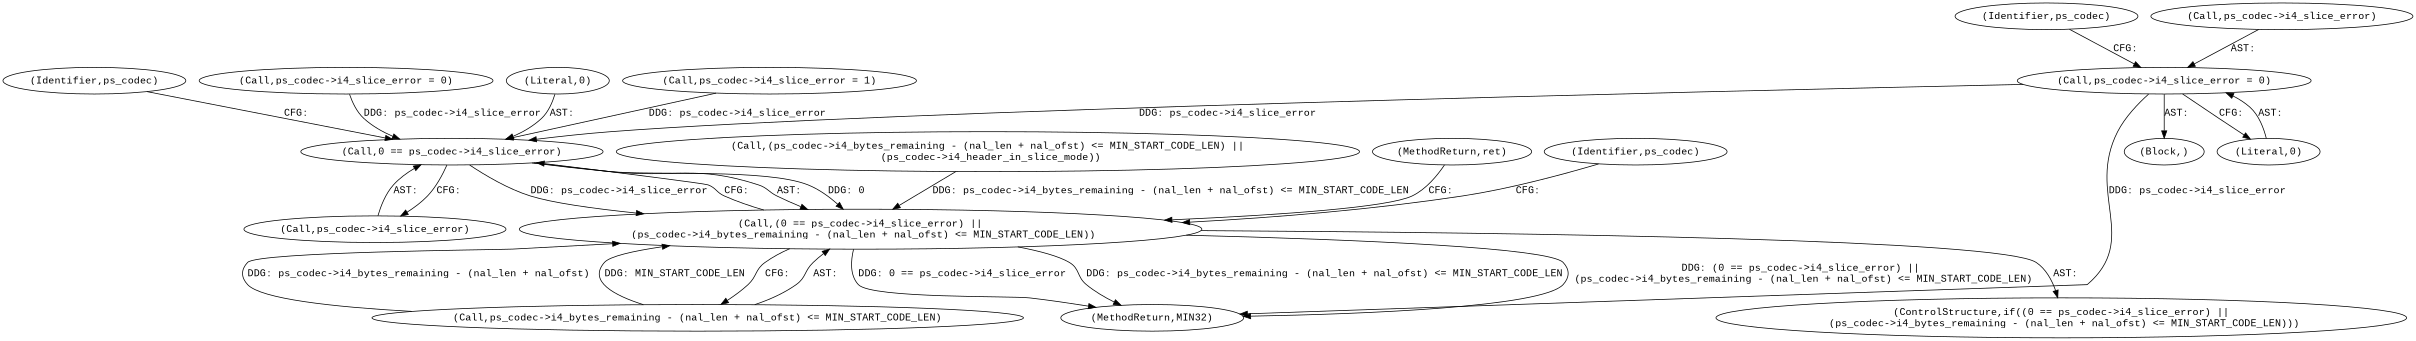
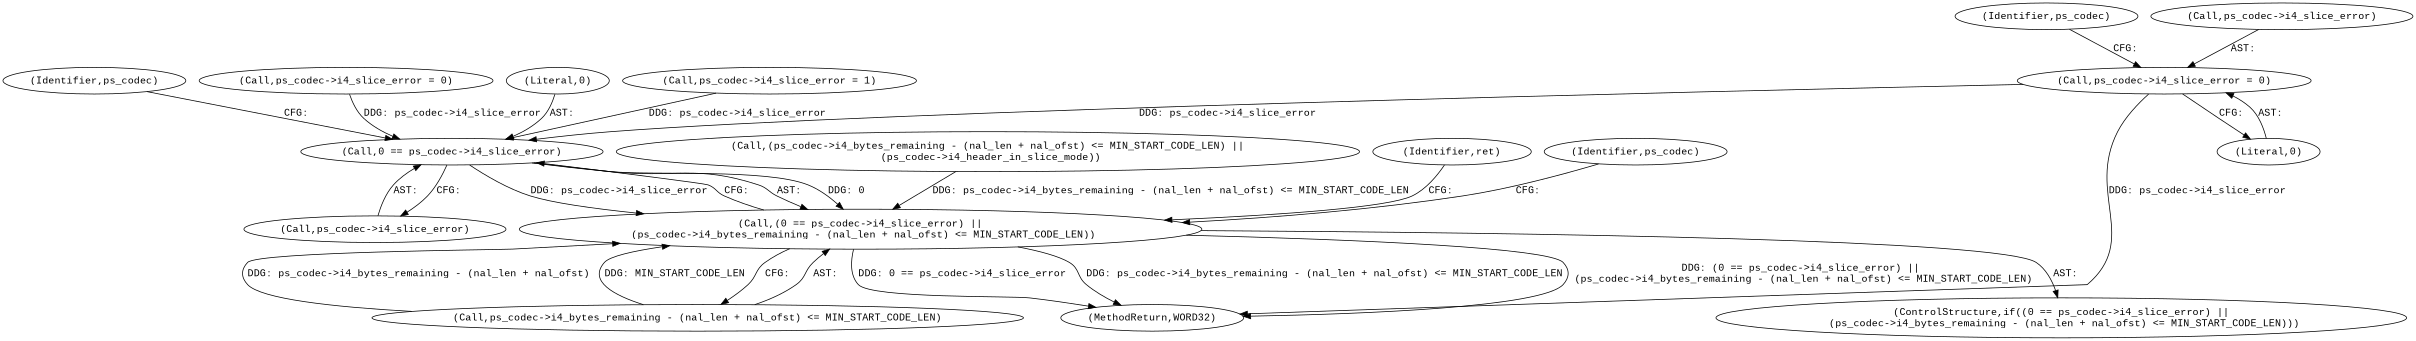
(1452, 152) -> (1452, 152)
(2164, 152) -> none
(1152, 318) -> (1152, 318)
